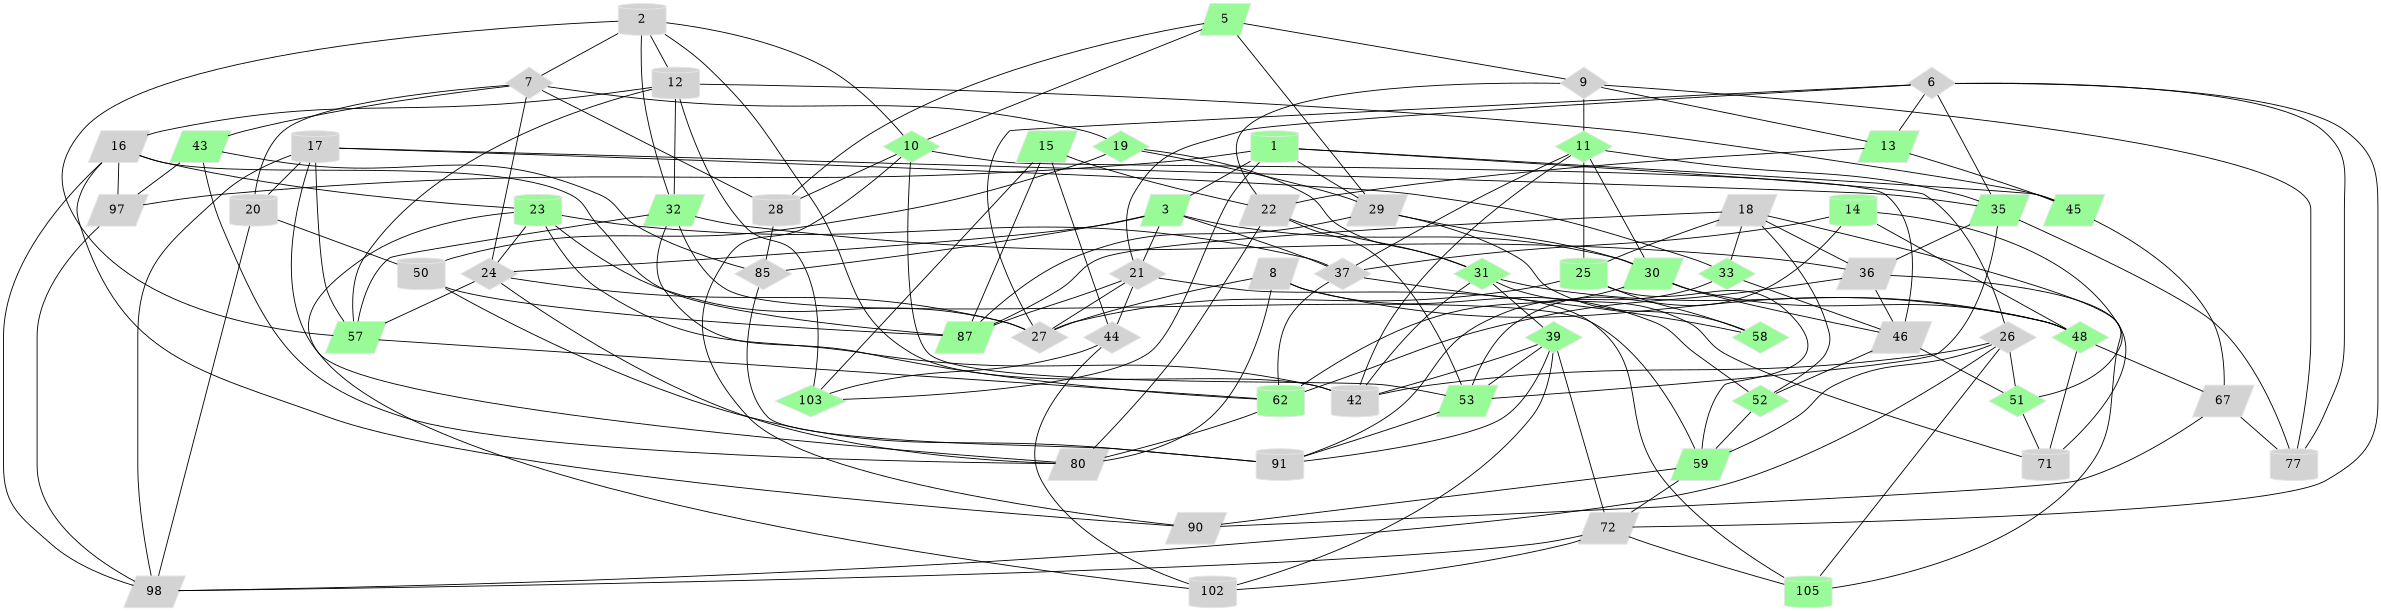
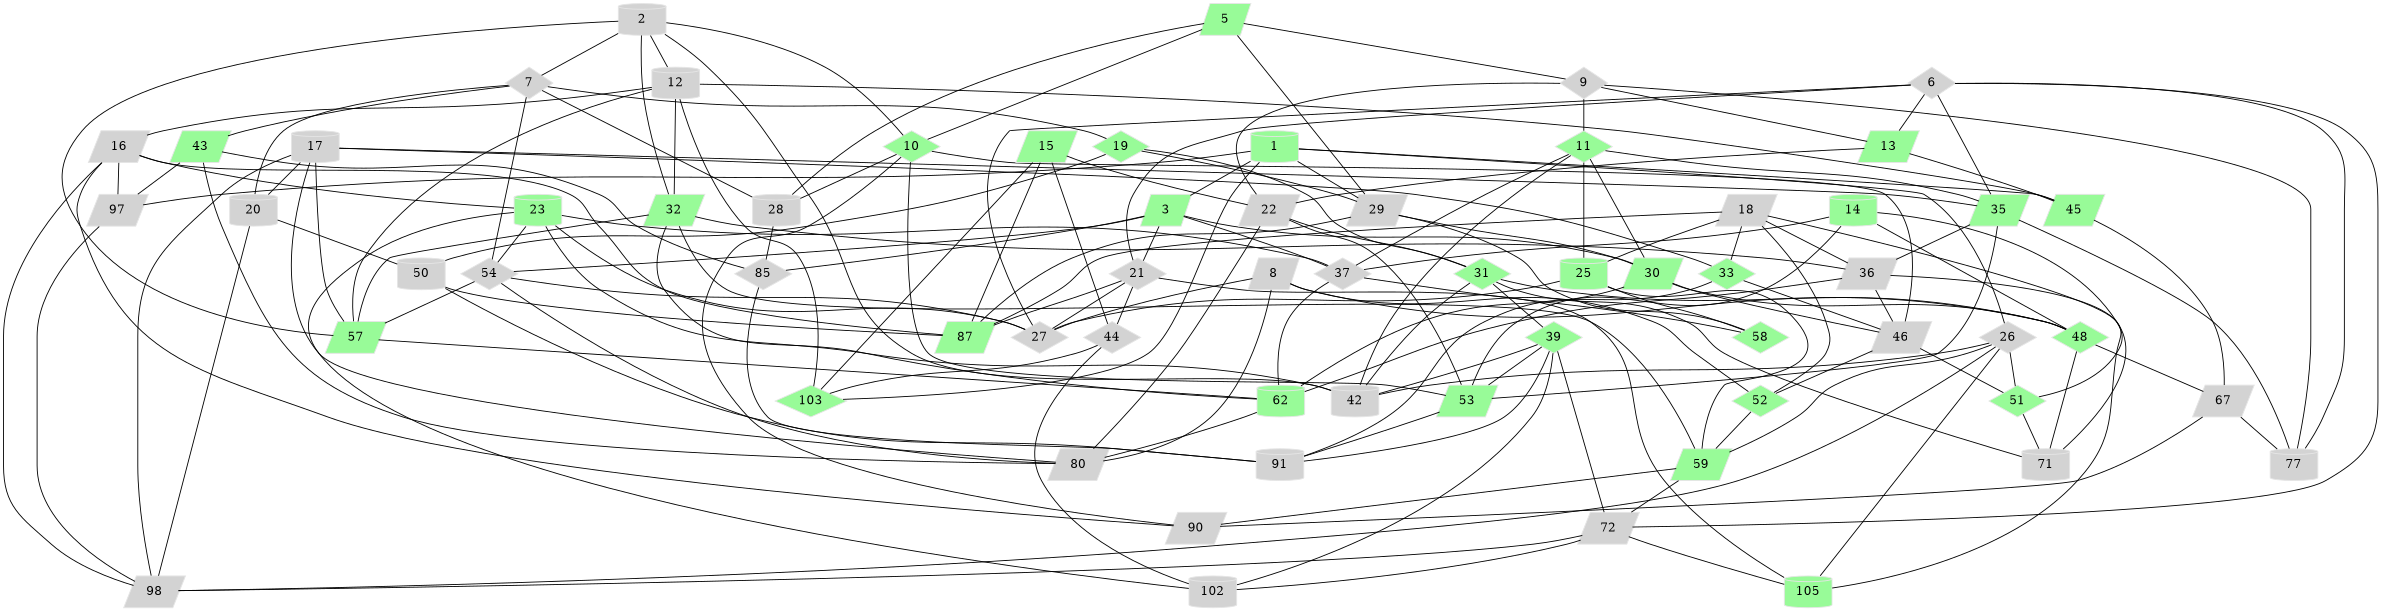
(489, 274) -> (489, 274)
